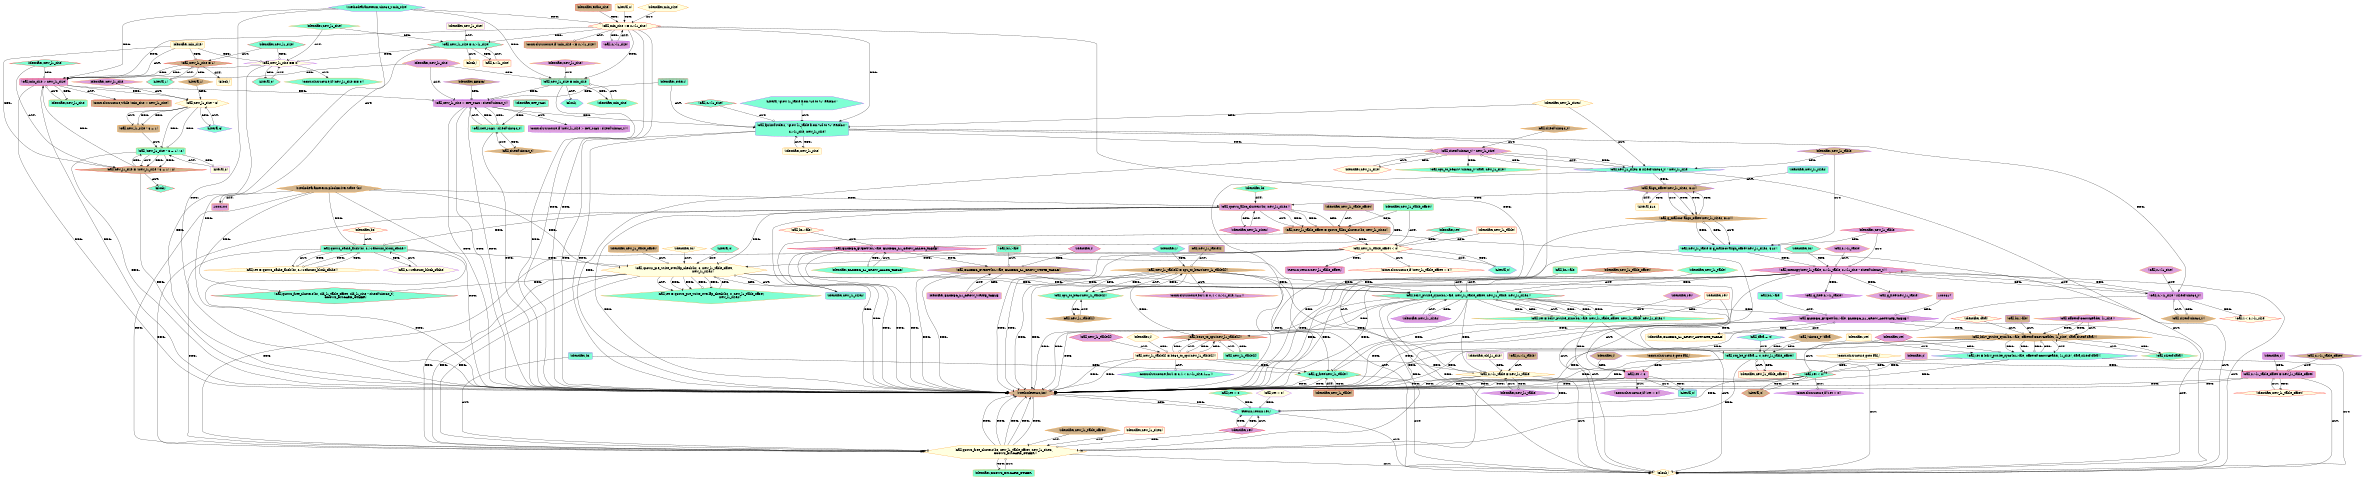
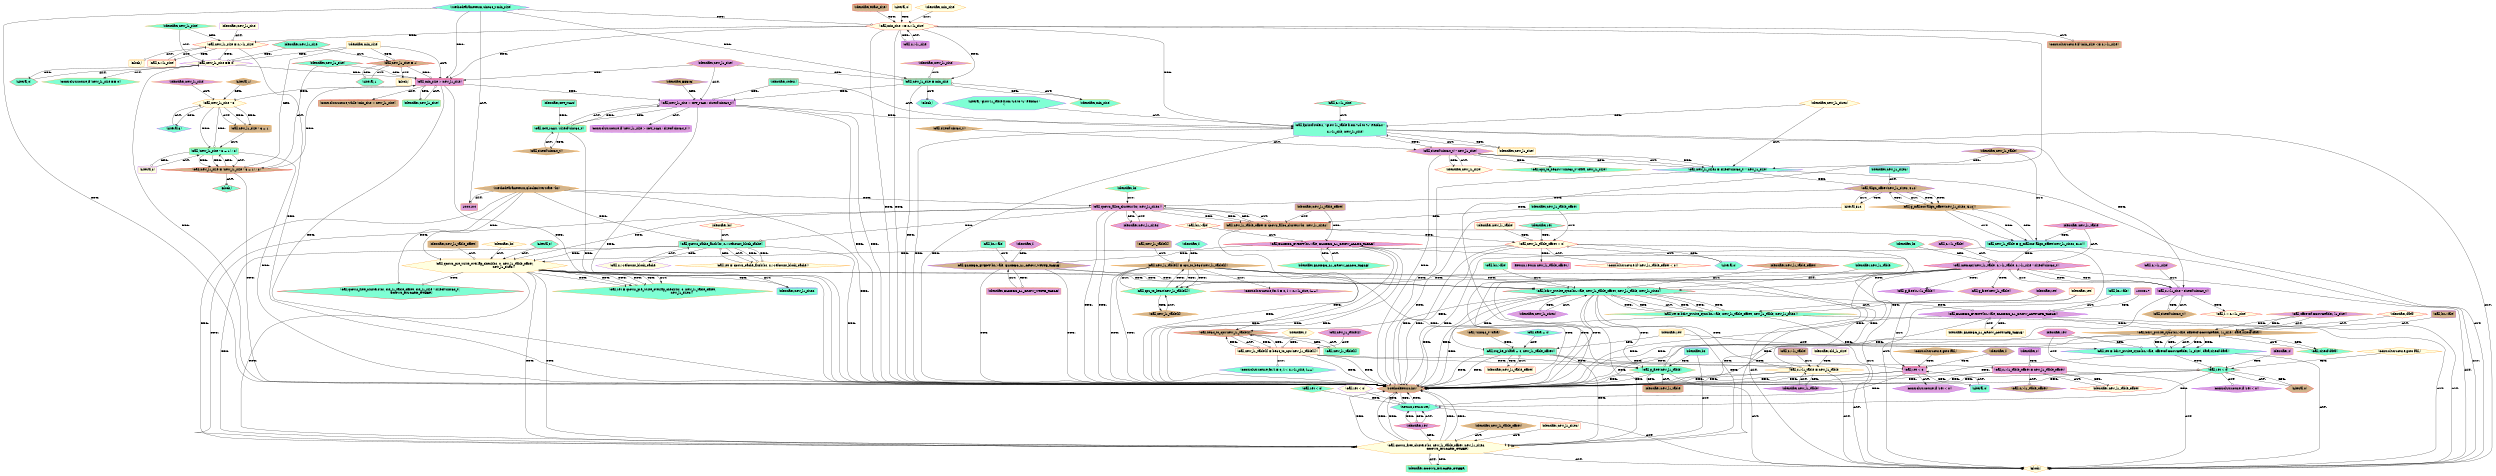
(466, 45) -> (231, 45)
(1322, 301) -> (1576, 214)
(2303, 364) -> (2030, 378)
